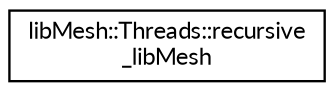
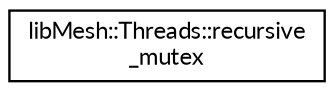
(167, 46) -> (167, 46)
